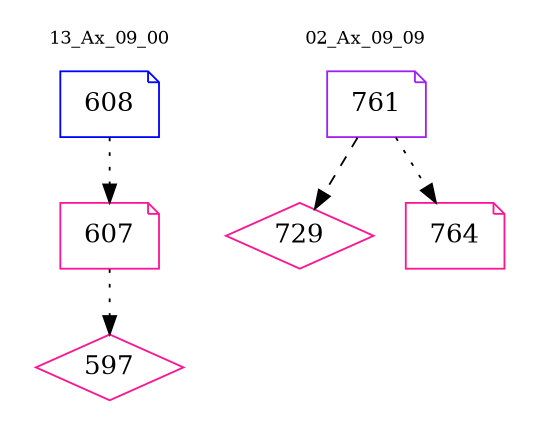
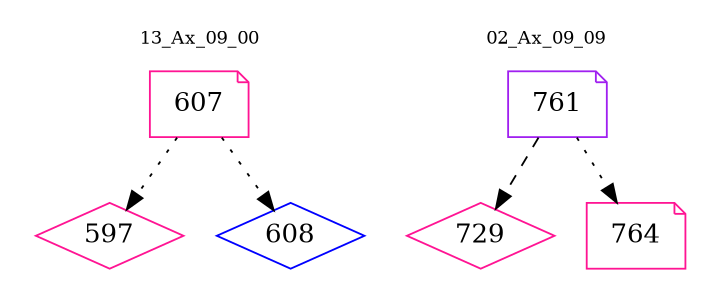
(110, 104) -> (291, 236)
(110, 161) -> (242, 166)
